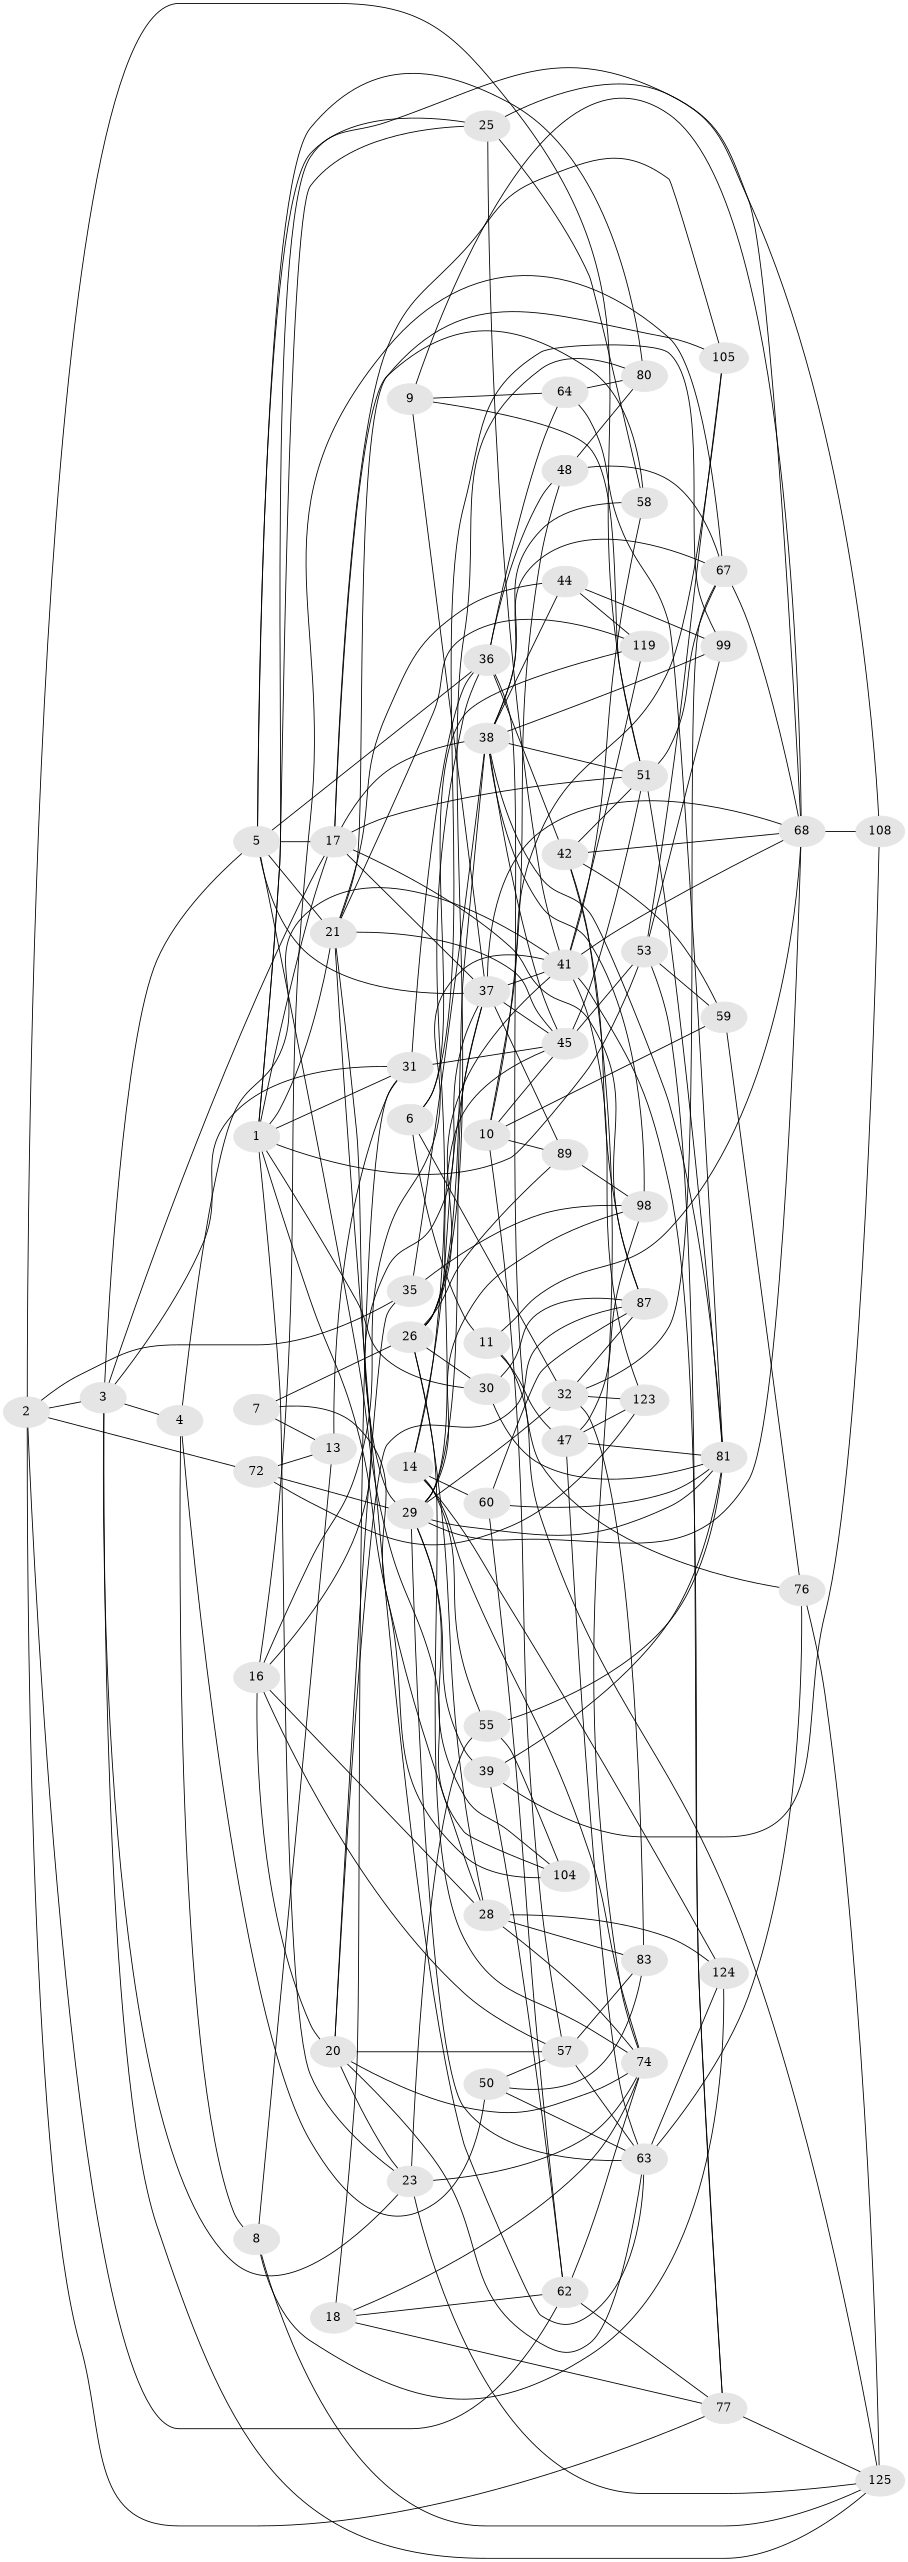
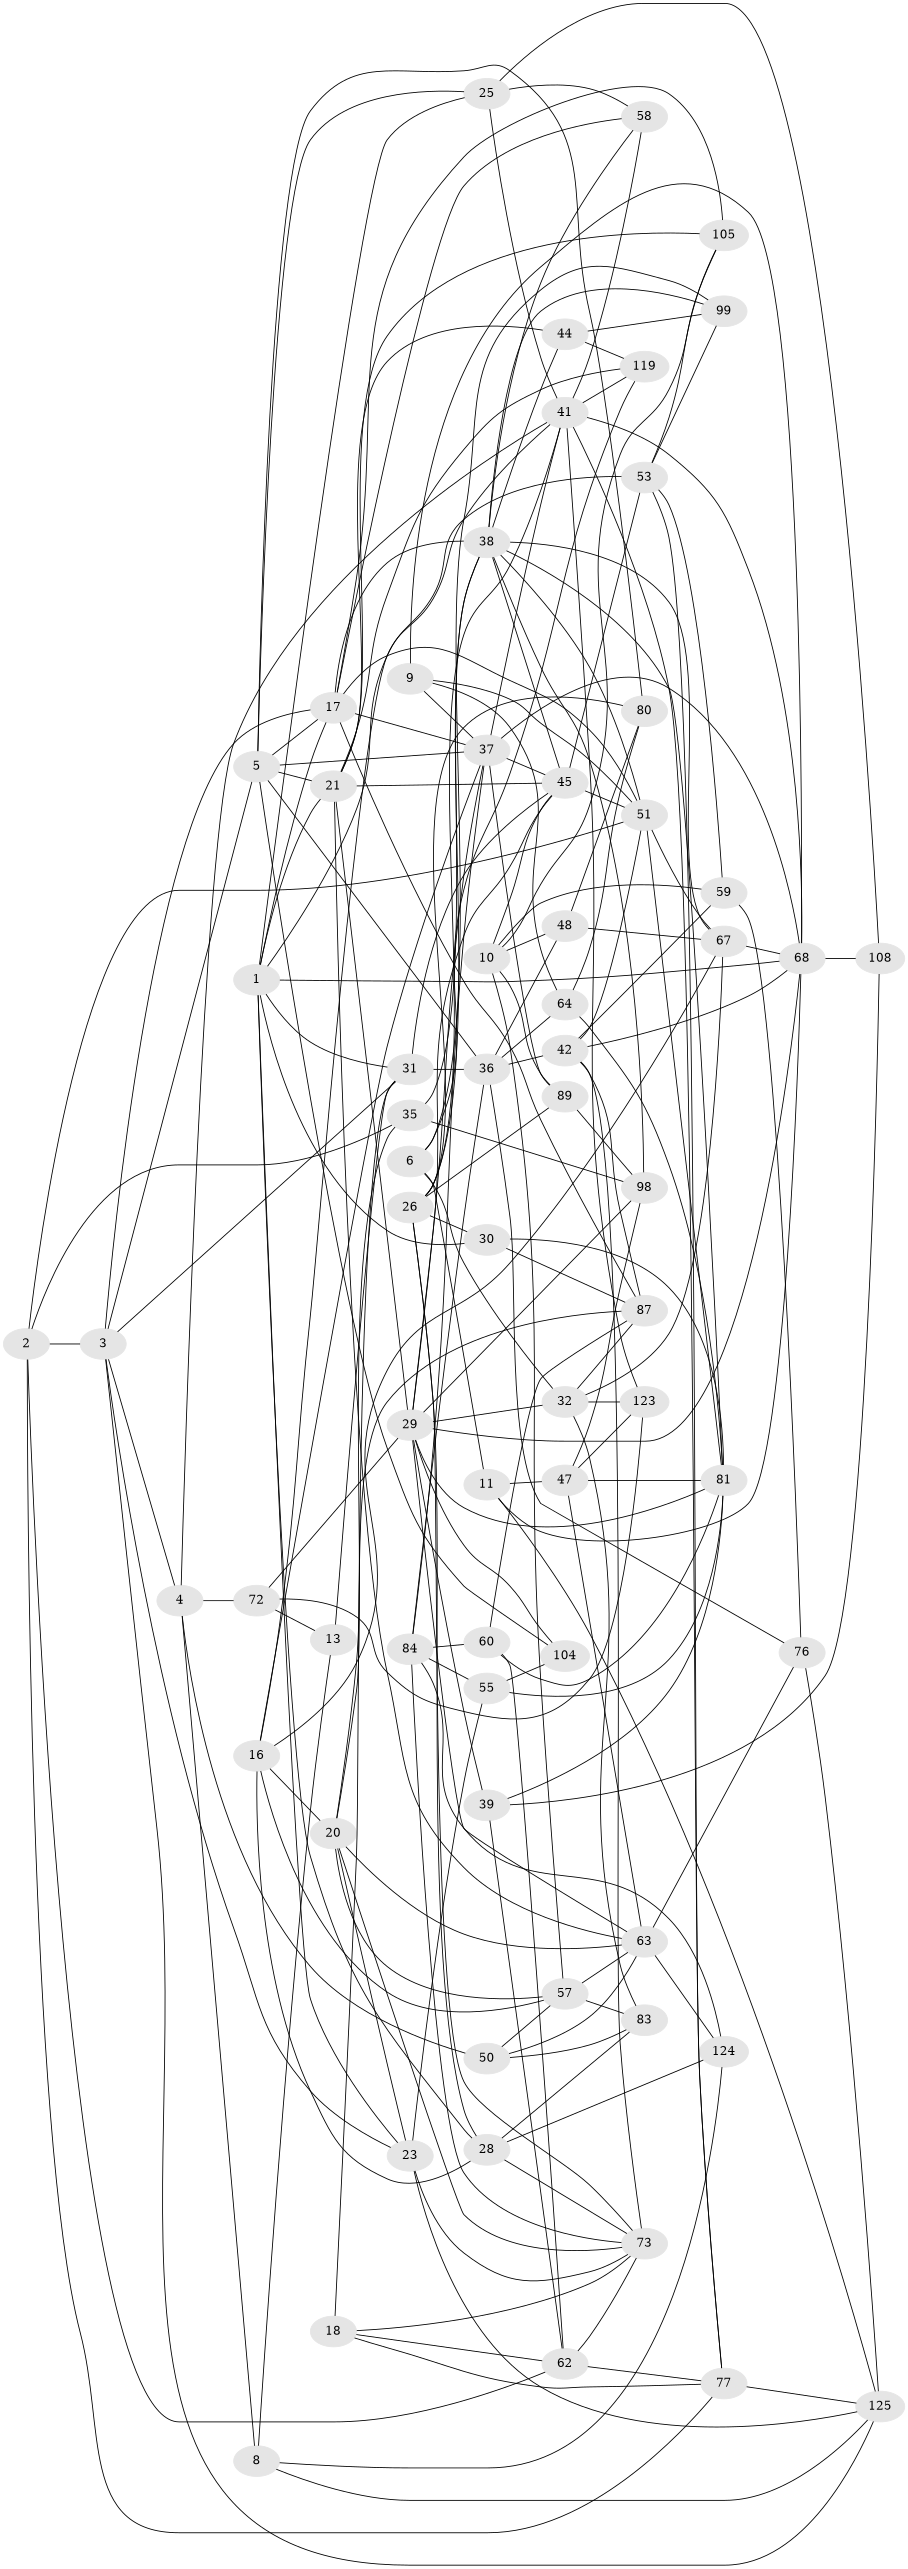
(257, 1410) -> none
(142, 1442) -> (218, 1601)
(410, 1468) -> (410, 1649)
(645, 2063) -> (645, 2244)
